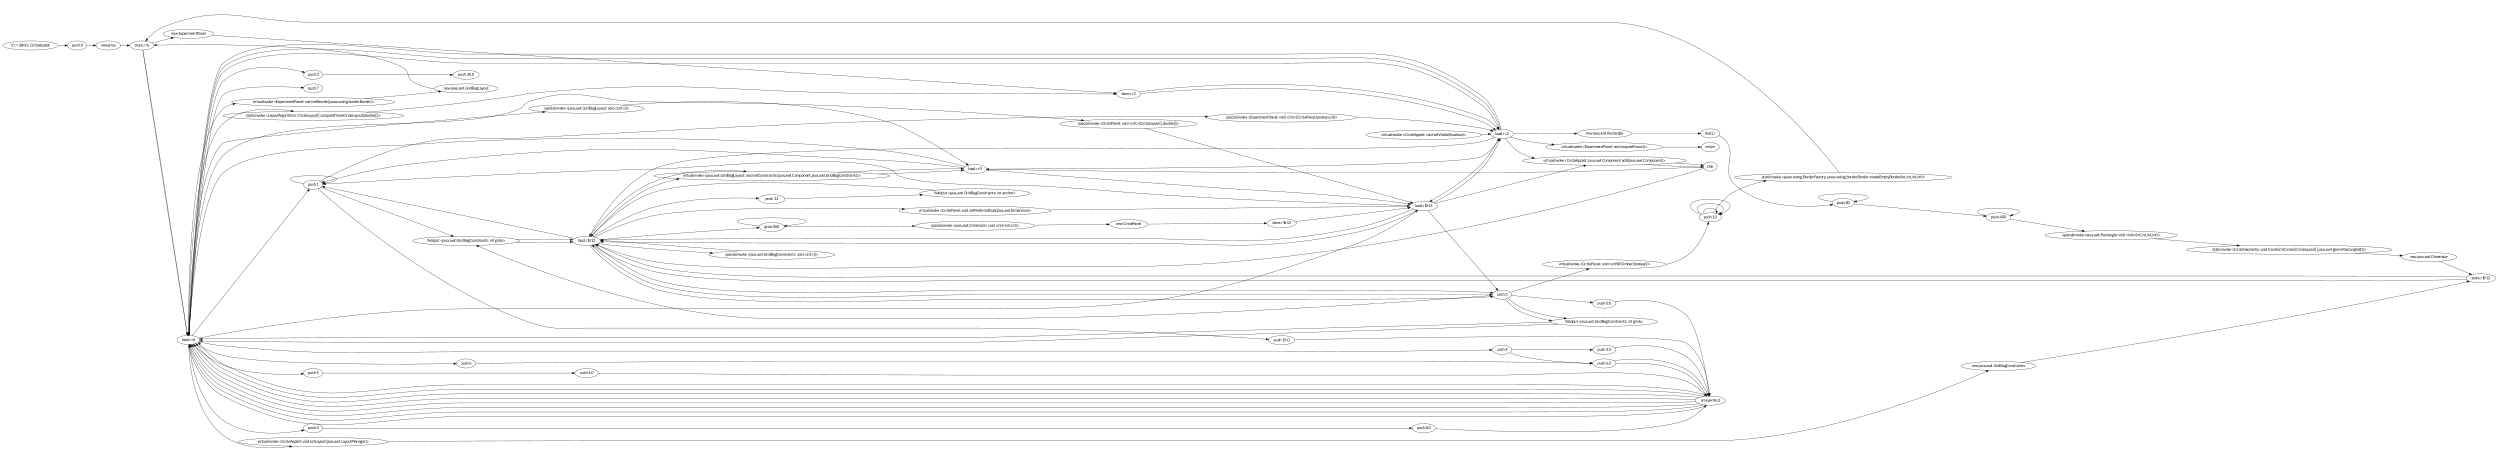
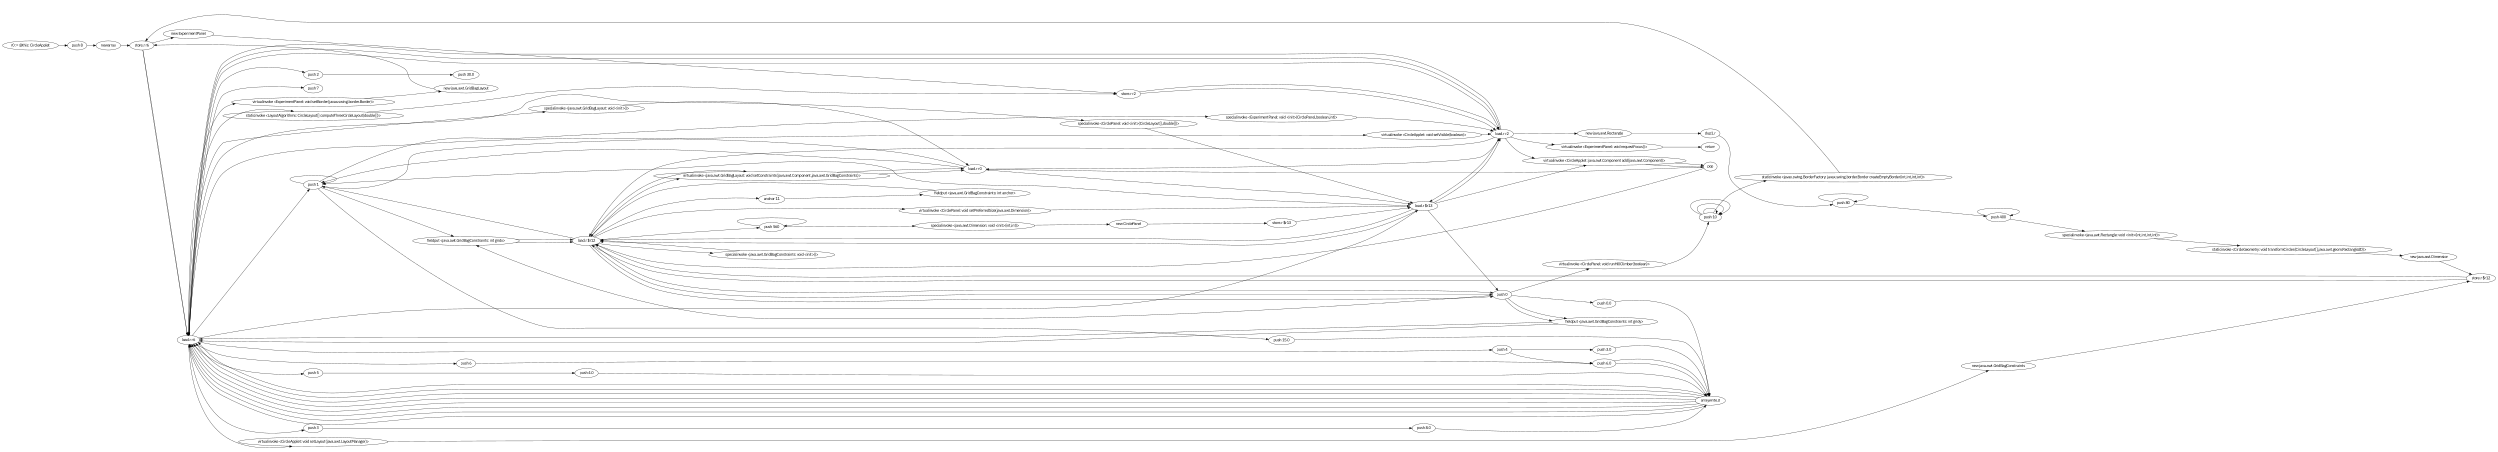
none -> (835, 136)
(772, 199) -> (772, 199)
(772, 227) -> (772, 227)
